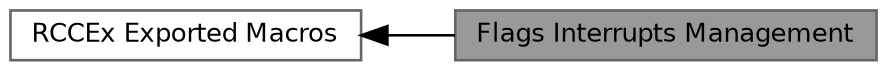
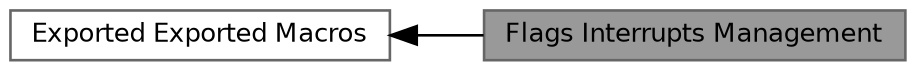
(186, 35) -> (200, 35)
